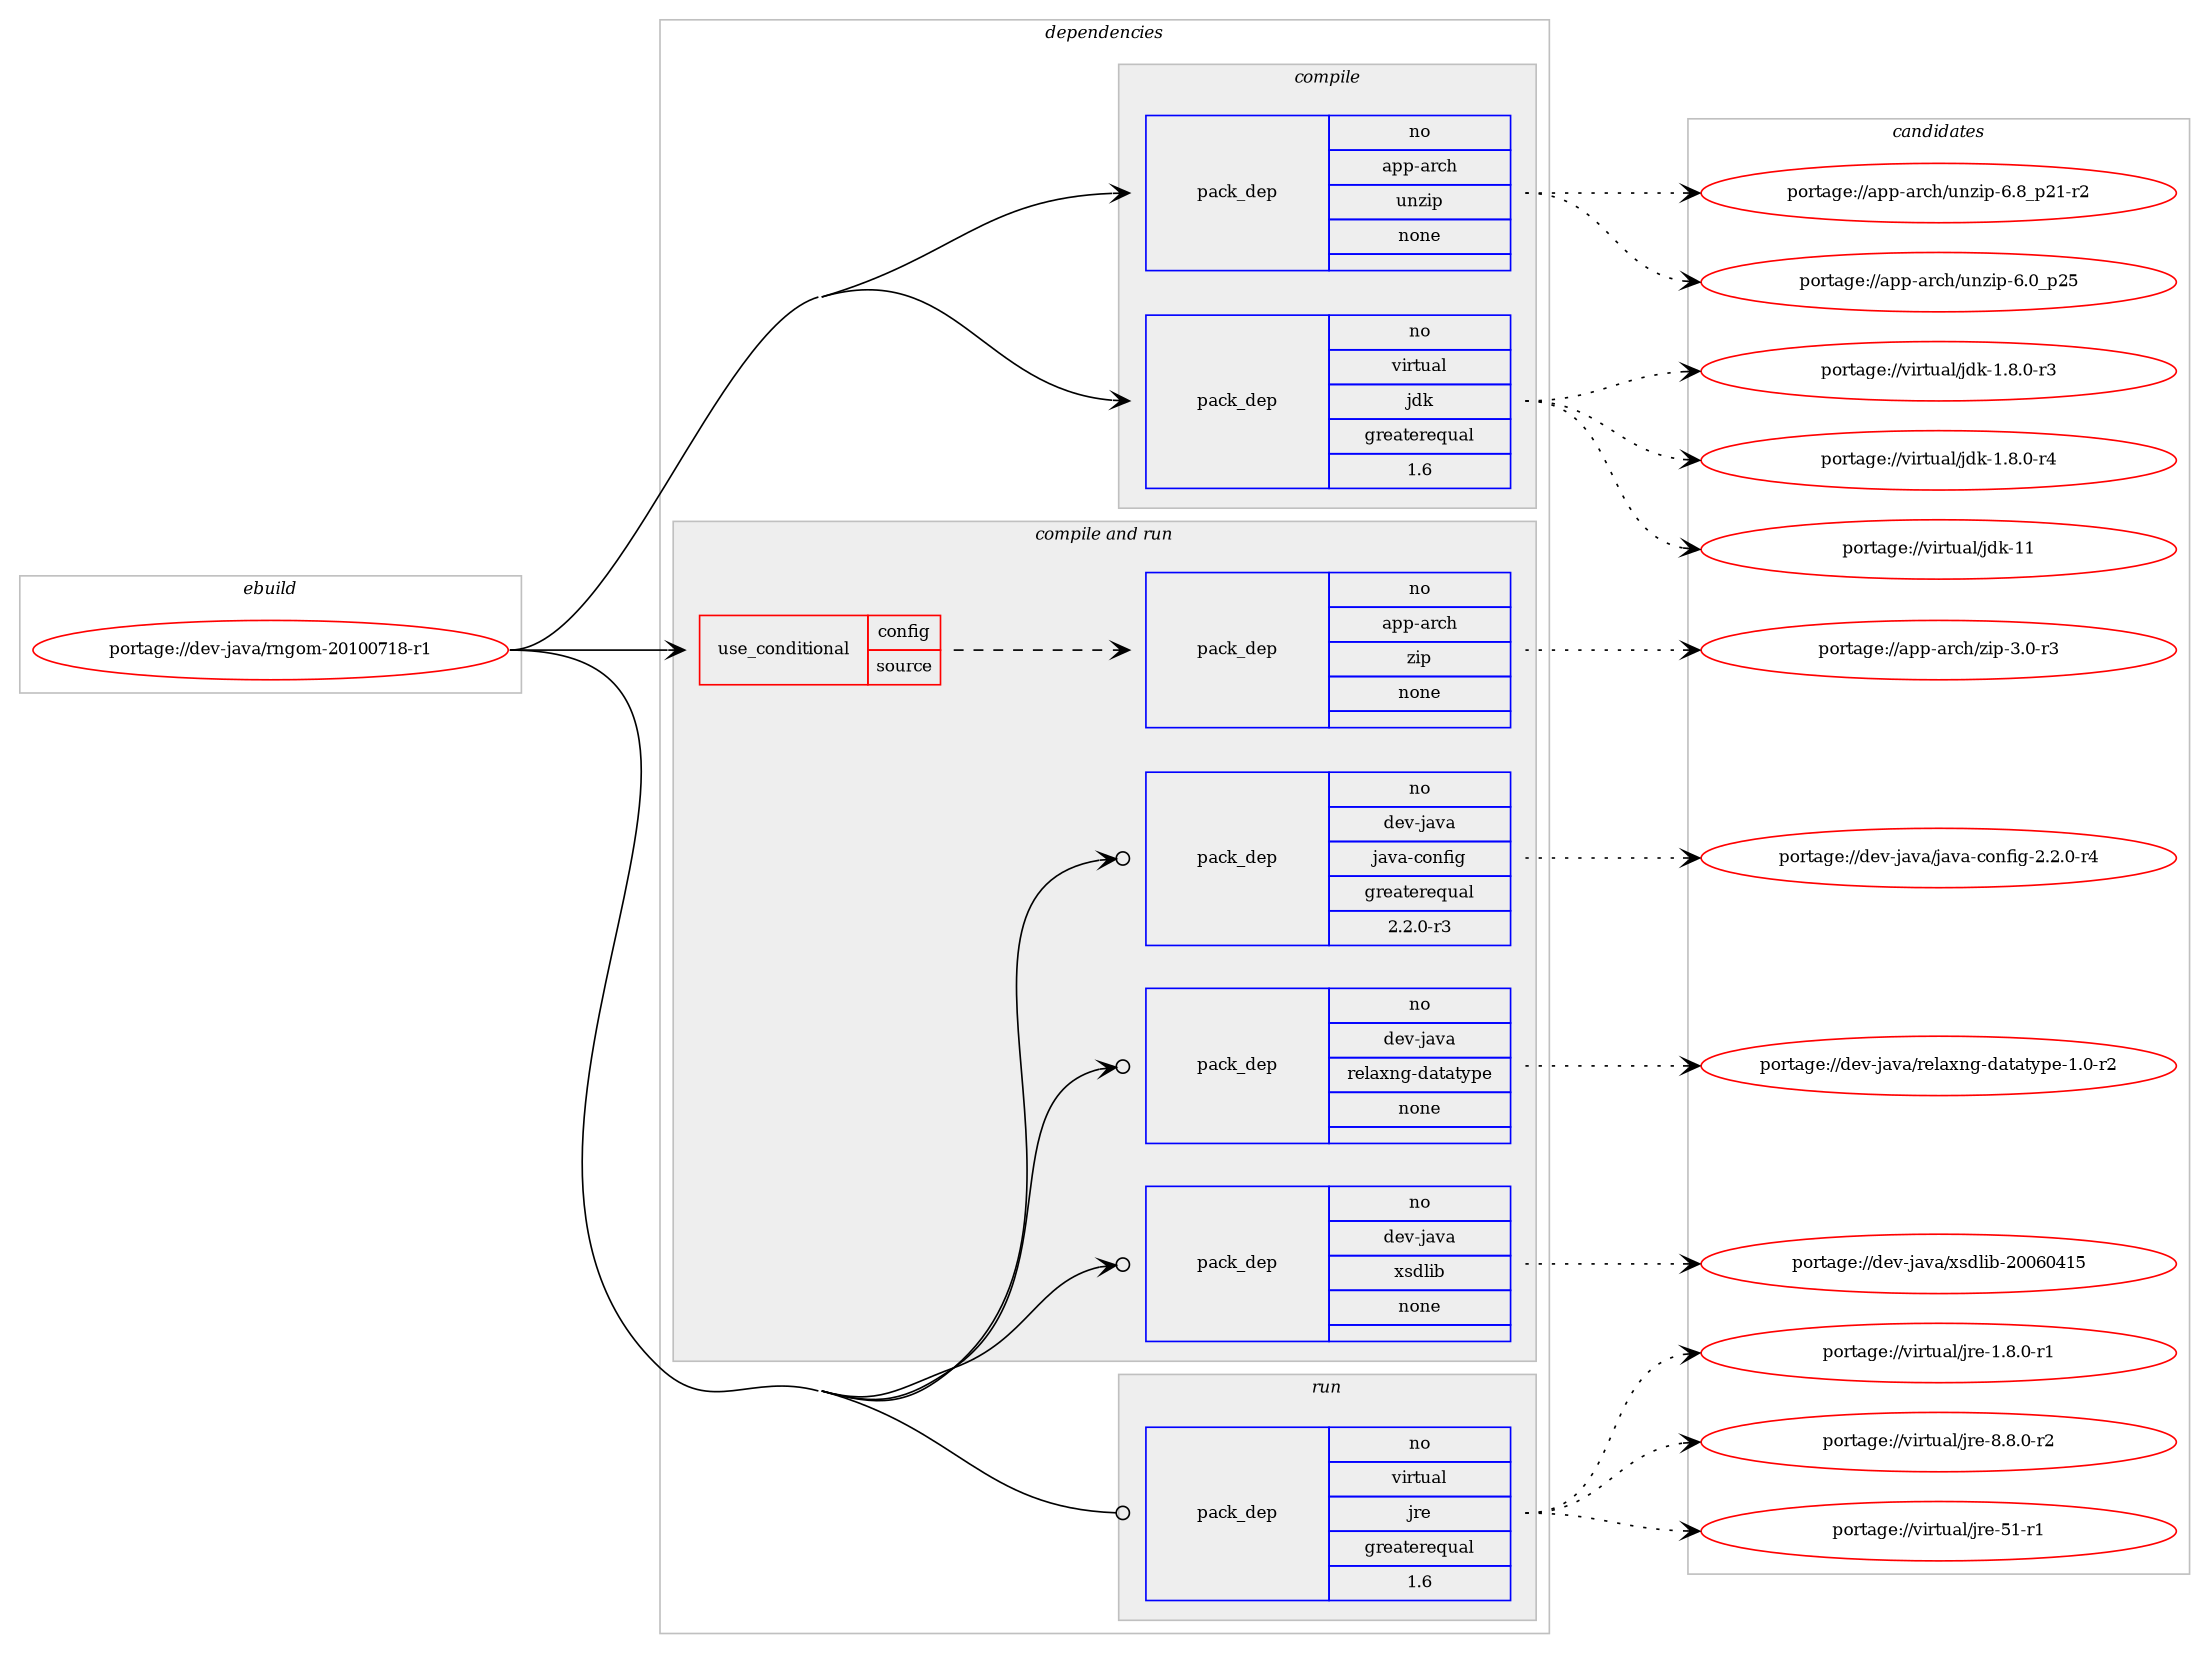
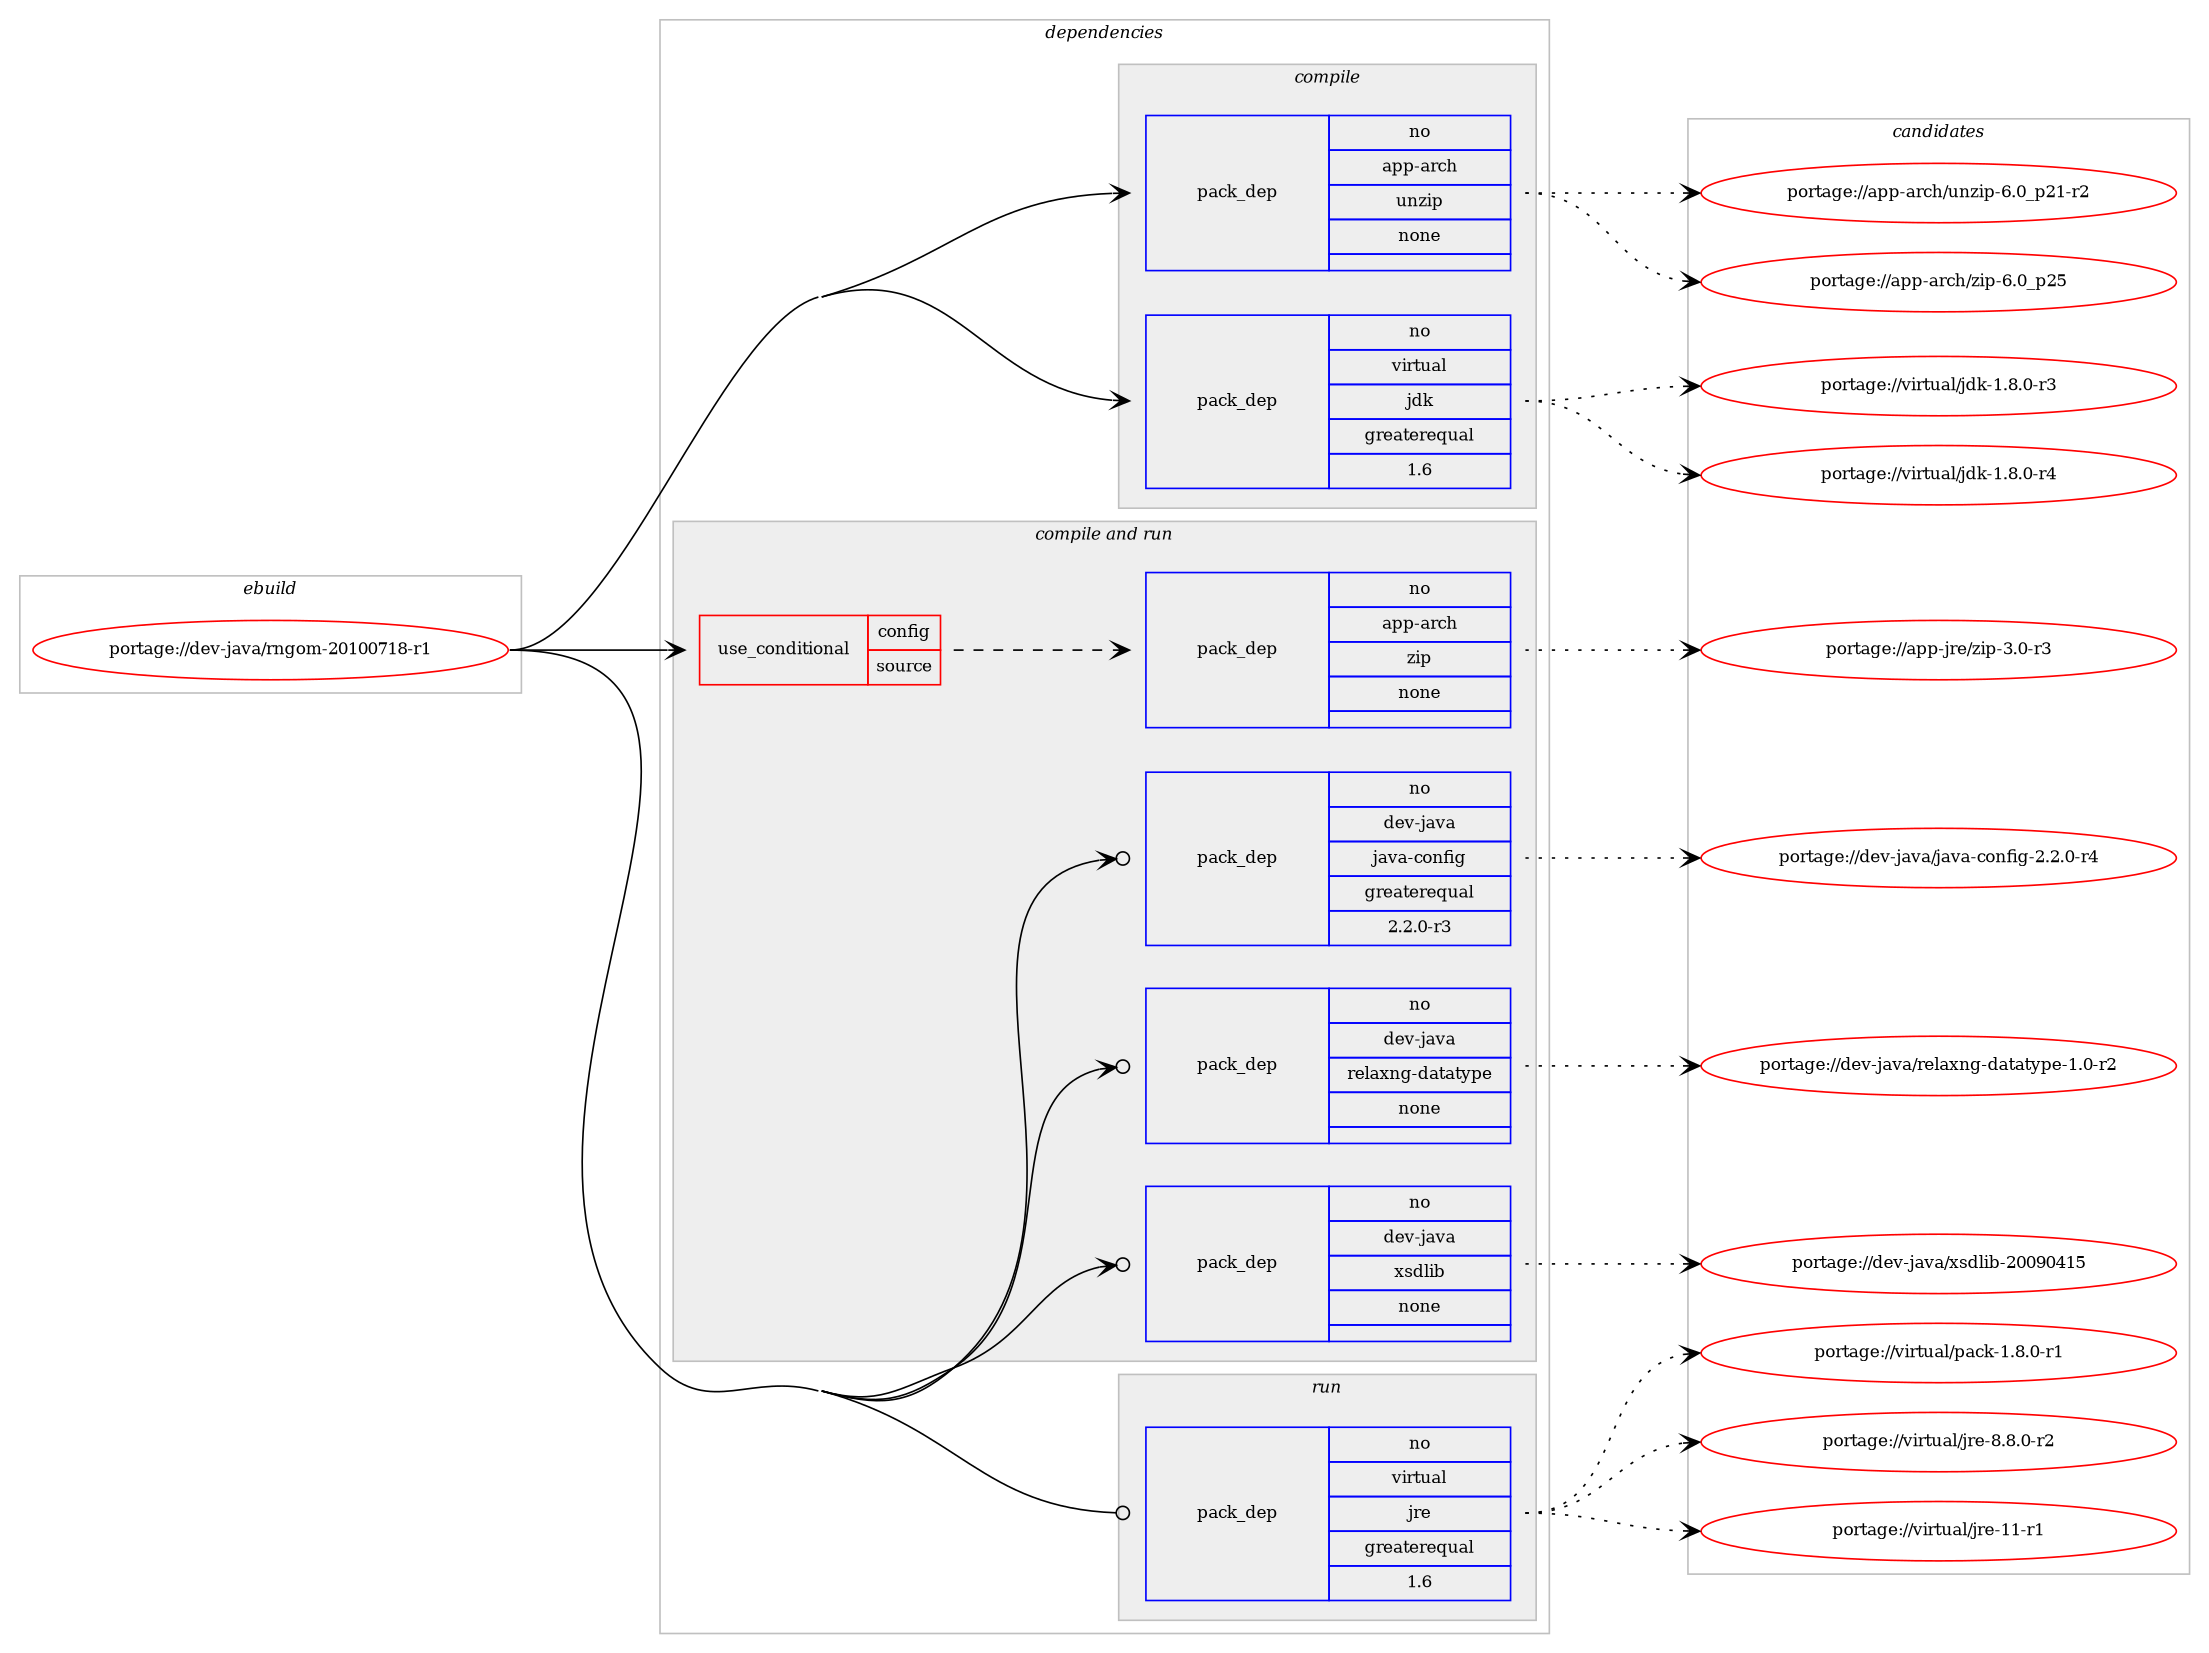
(1939, 193) -> (1939, 193)
(1939, 282) -> (1939, 282)
(1939, 549) -> none
(1939, 650) -> (1939, 650)
(1939, 1264) -> (1939, 1264)
(1939, 1353) -> (1939, 1353)
(1939, 1531) -> (1939, 1531)
